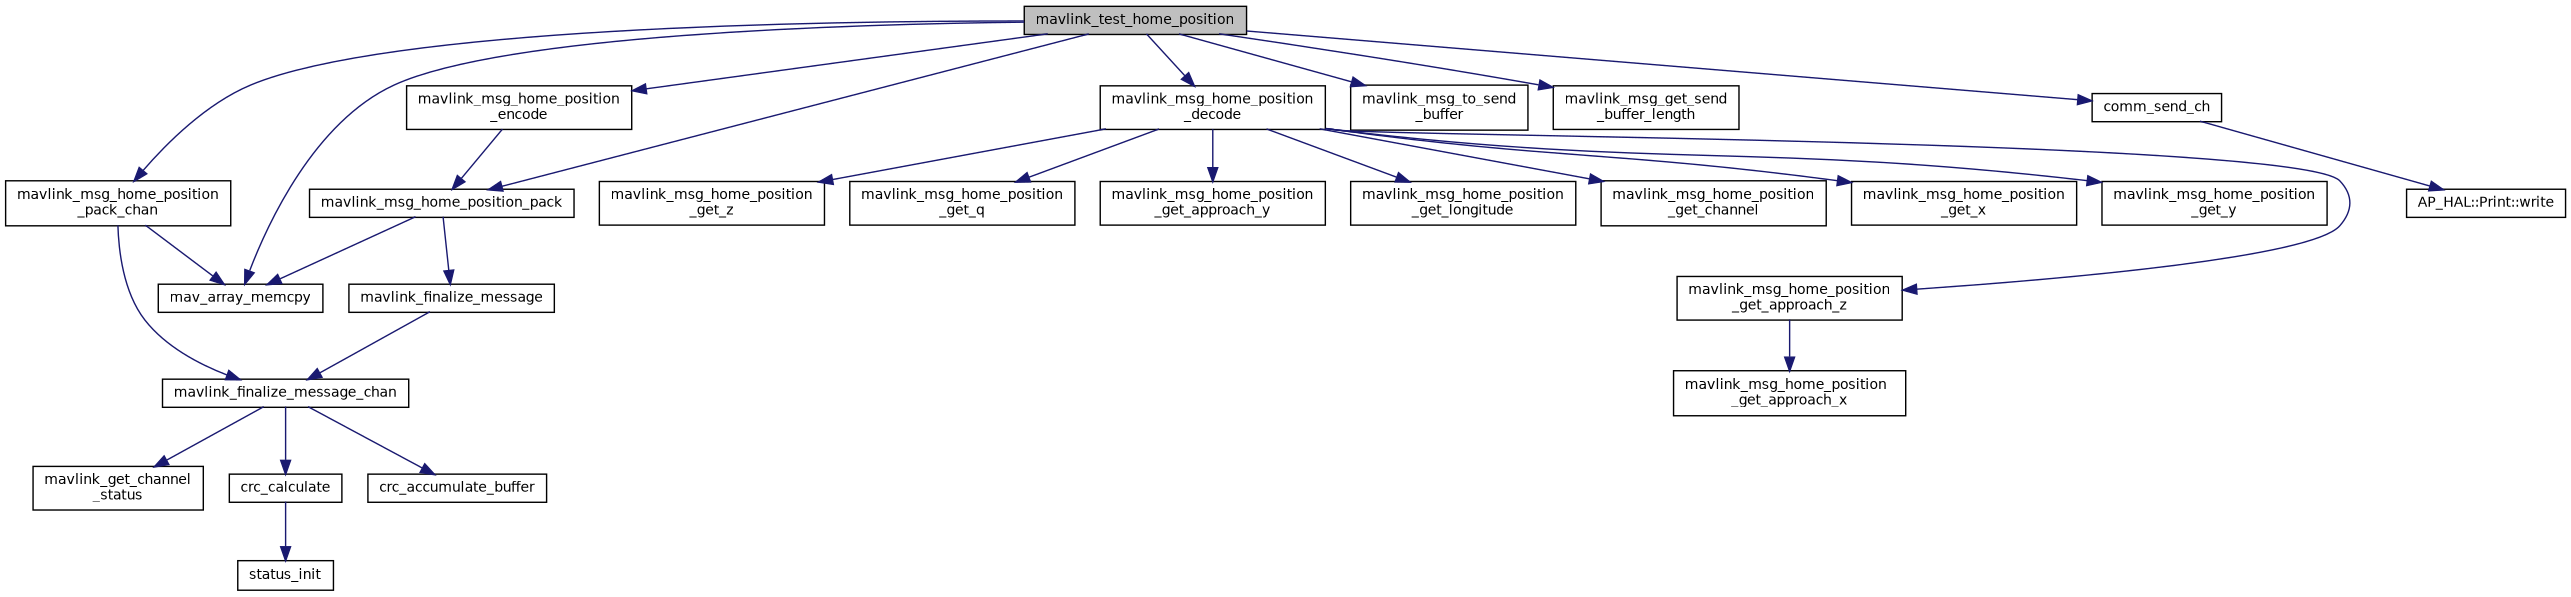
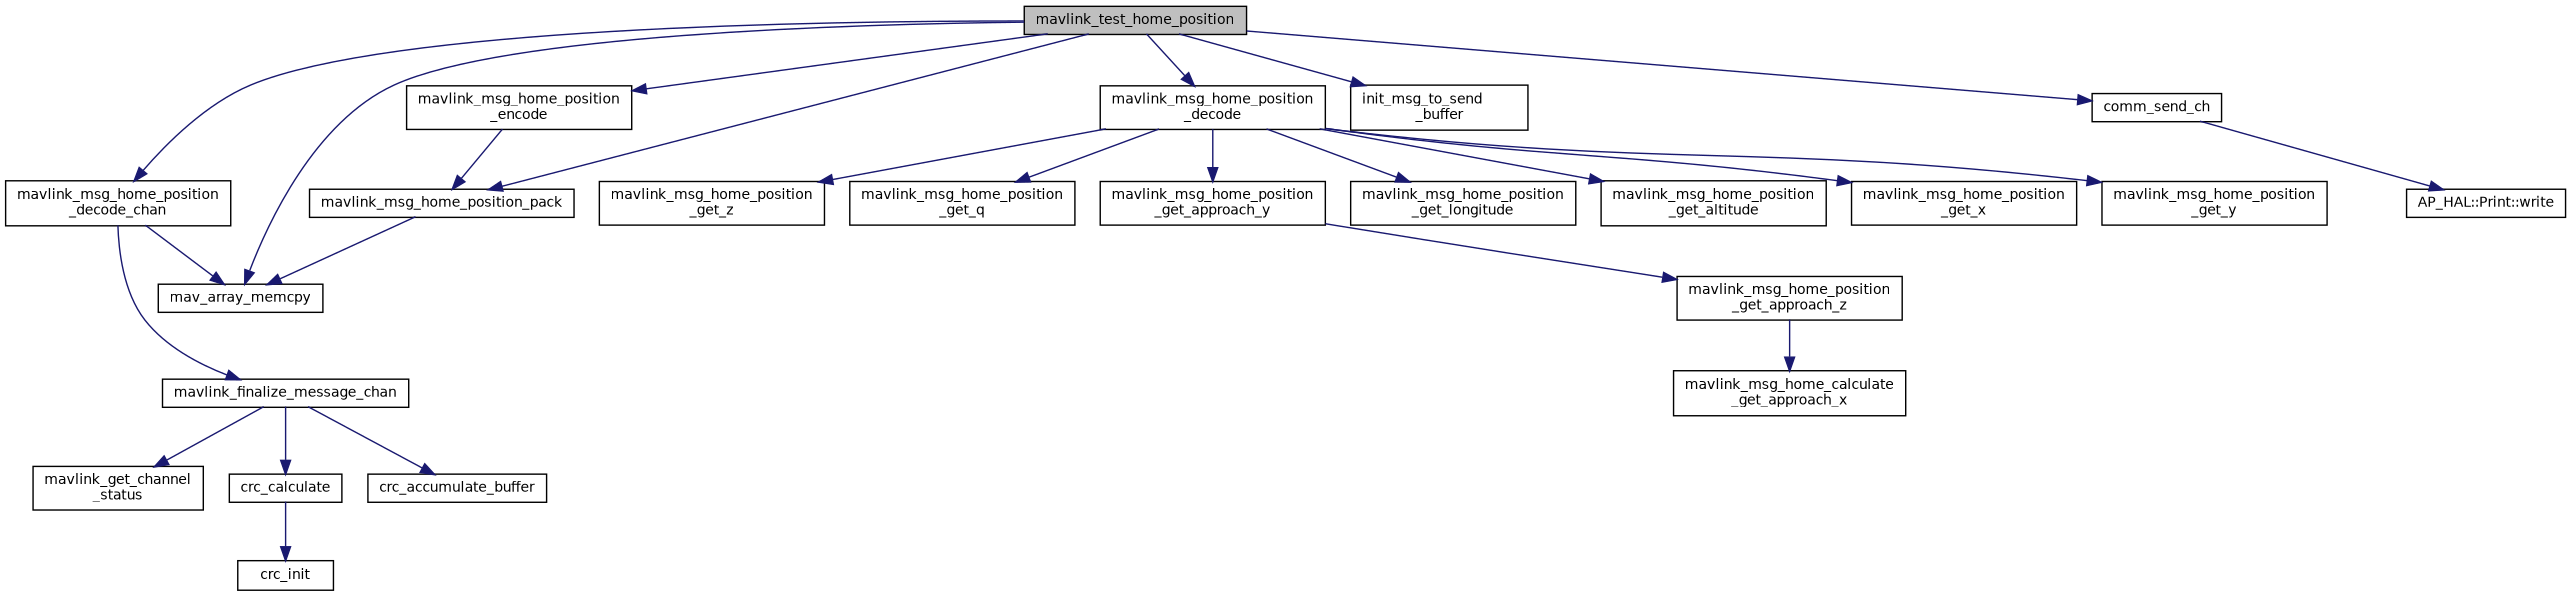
(1439, 108) -> (1439, 108)
(1646, 108) -> none
(2074, 151) -> (1494, 251)
(118, 203) -> (118, 203)
(1714, 203) -> (1714, 203)
(452, 298) -> none
(1790, 393) -> (1790, 393)
(286, 575) -> (286, 575)
